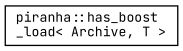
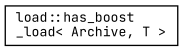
(92, 26) -> (92, 26)
